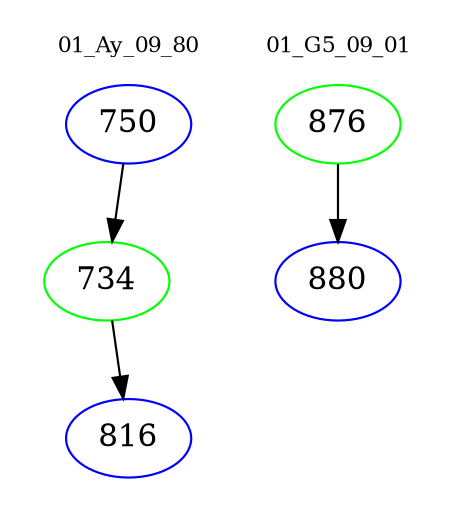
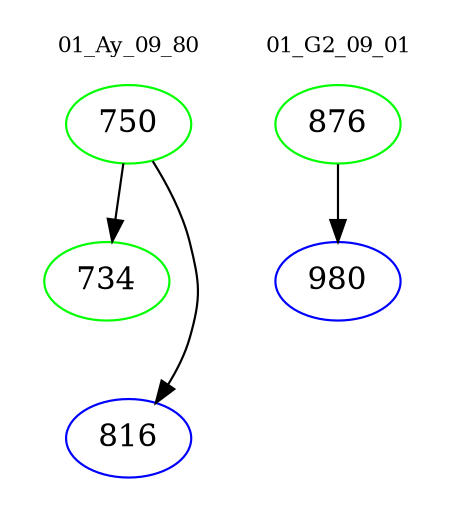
(339, 47) -> (339, 47)
(129, 124) -> (129, 124)
(338, 281) -> (338, 281)
(116, 348) -> (196, 271)
